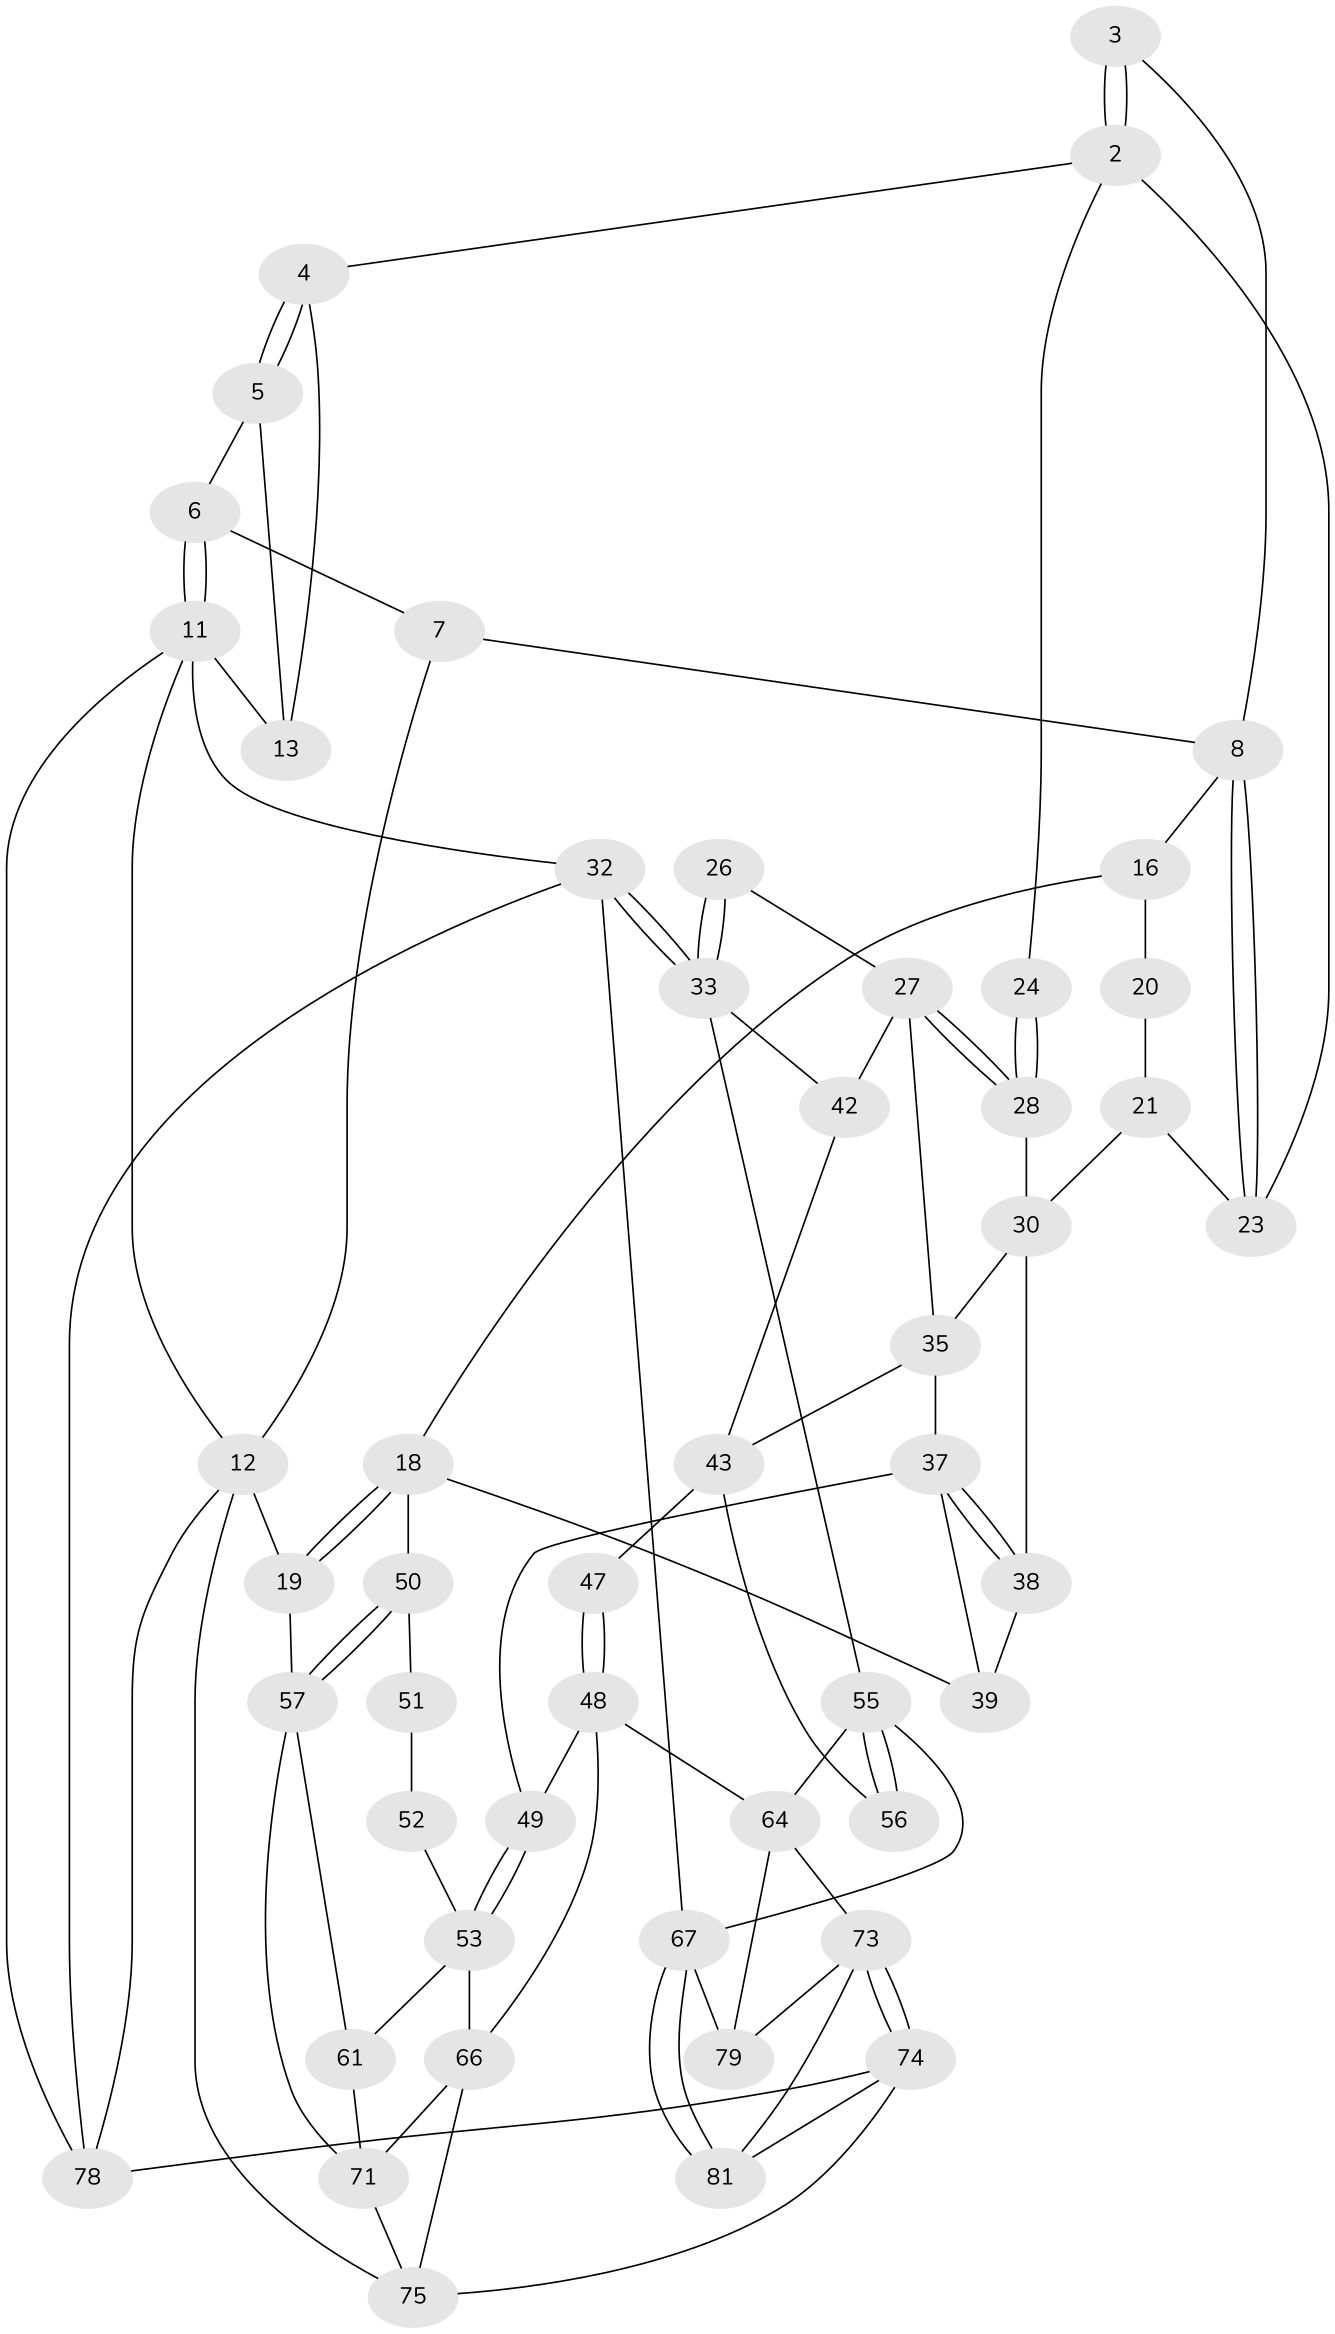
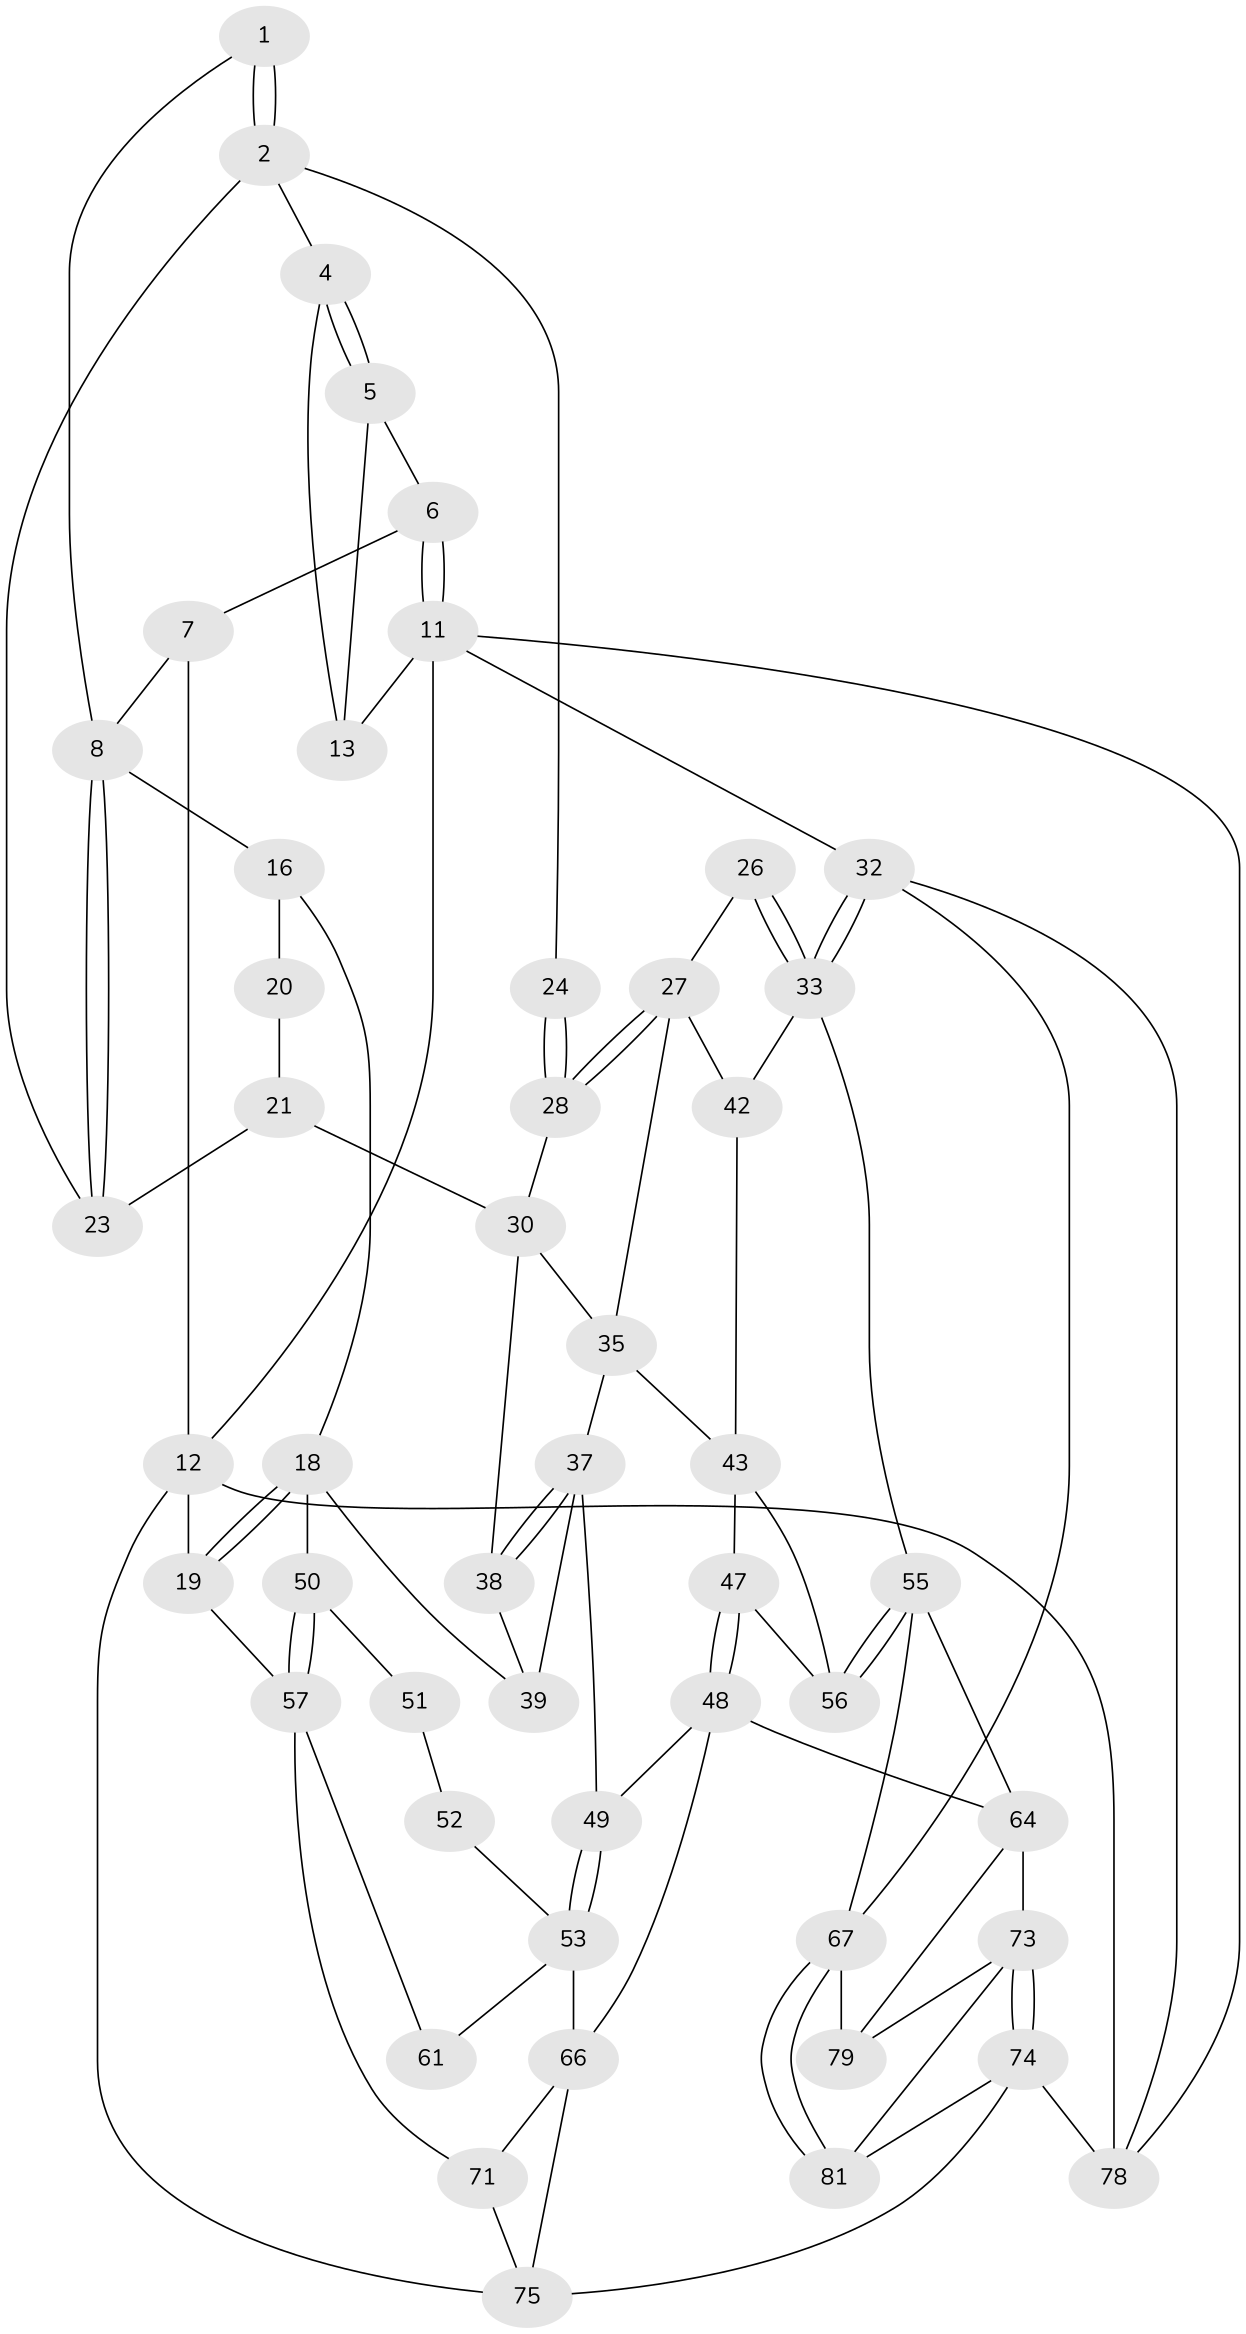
(1116, 36) -> (264, 36)
none -> (784, 1643)
(357, 2119) -> none
